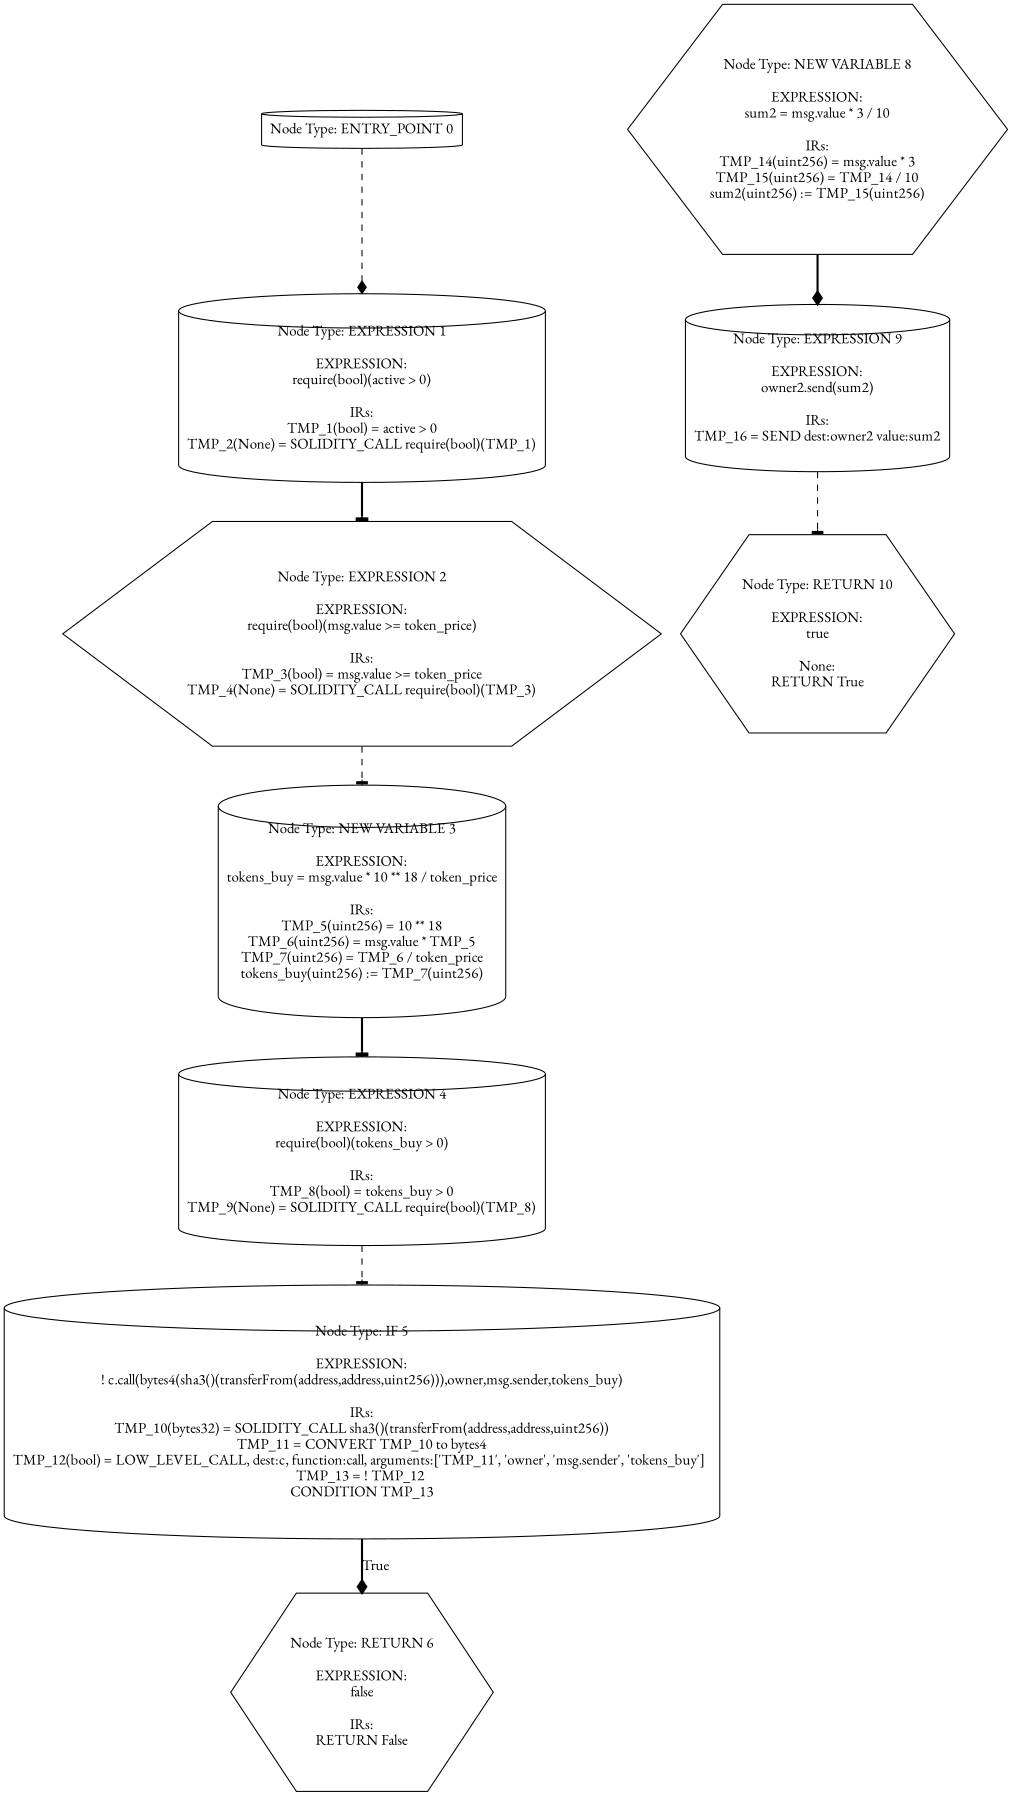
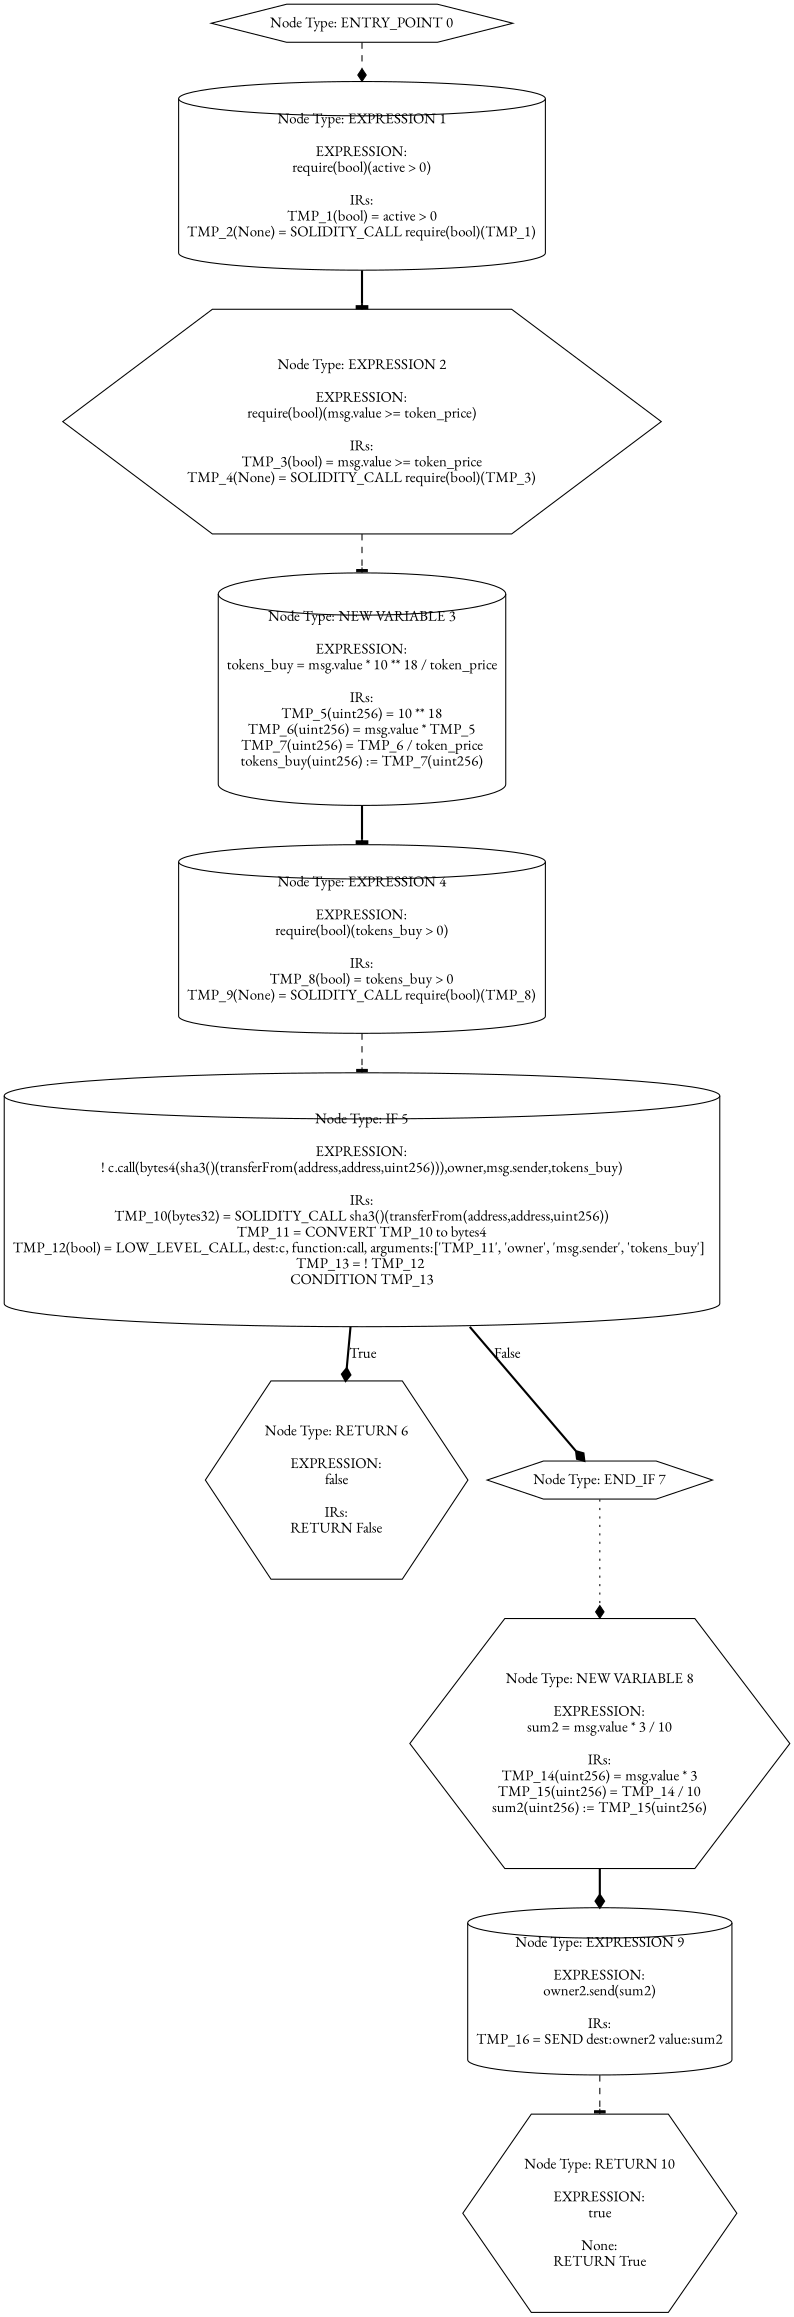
(362, 129) -> (362, 23)
none -> (600, 1480)
